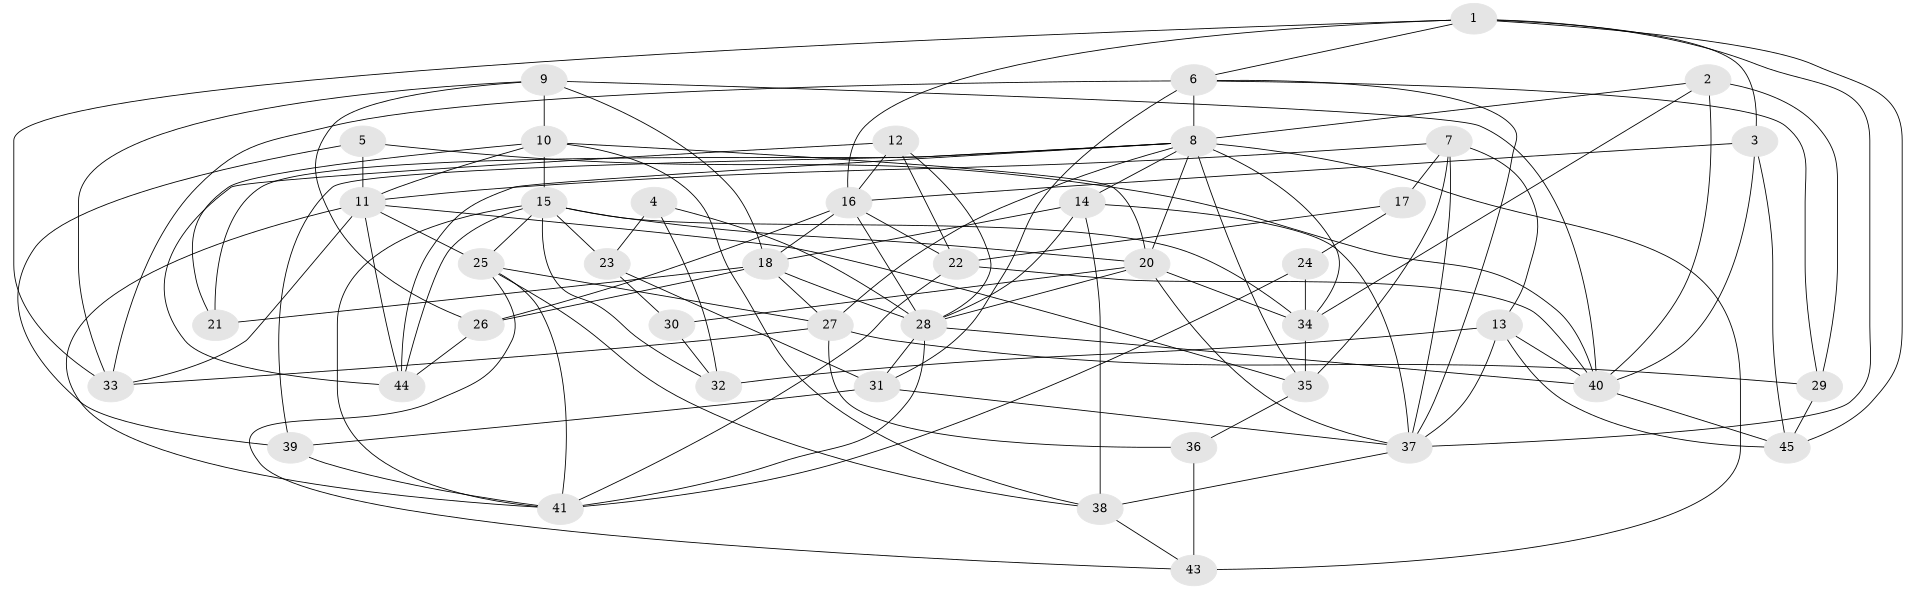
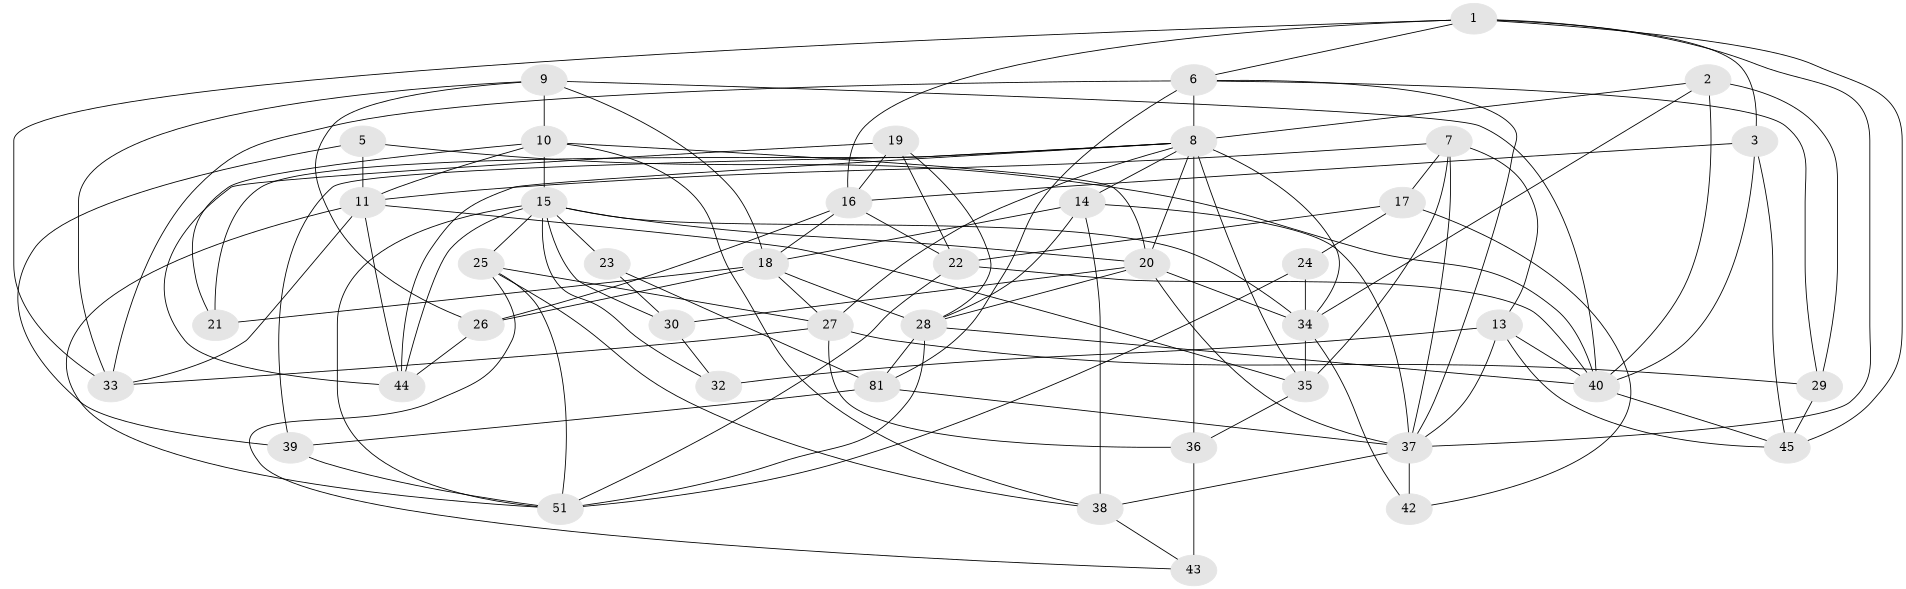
(896, 141) -> (896, 141)
(654, 203) -> none
(426, 235) -> none
(886, 264) -> none
none -> (572, 274)
(1740, 385) -> (1194, 295)
(877, 387) -> (877, 387)
(560, 509) -> (560, 509)
none -> (1409, 509)
